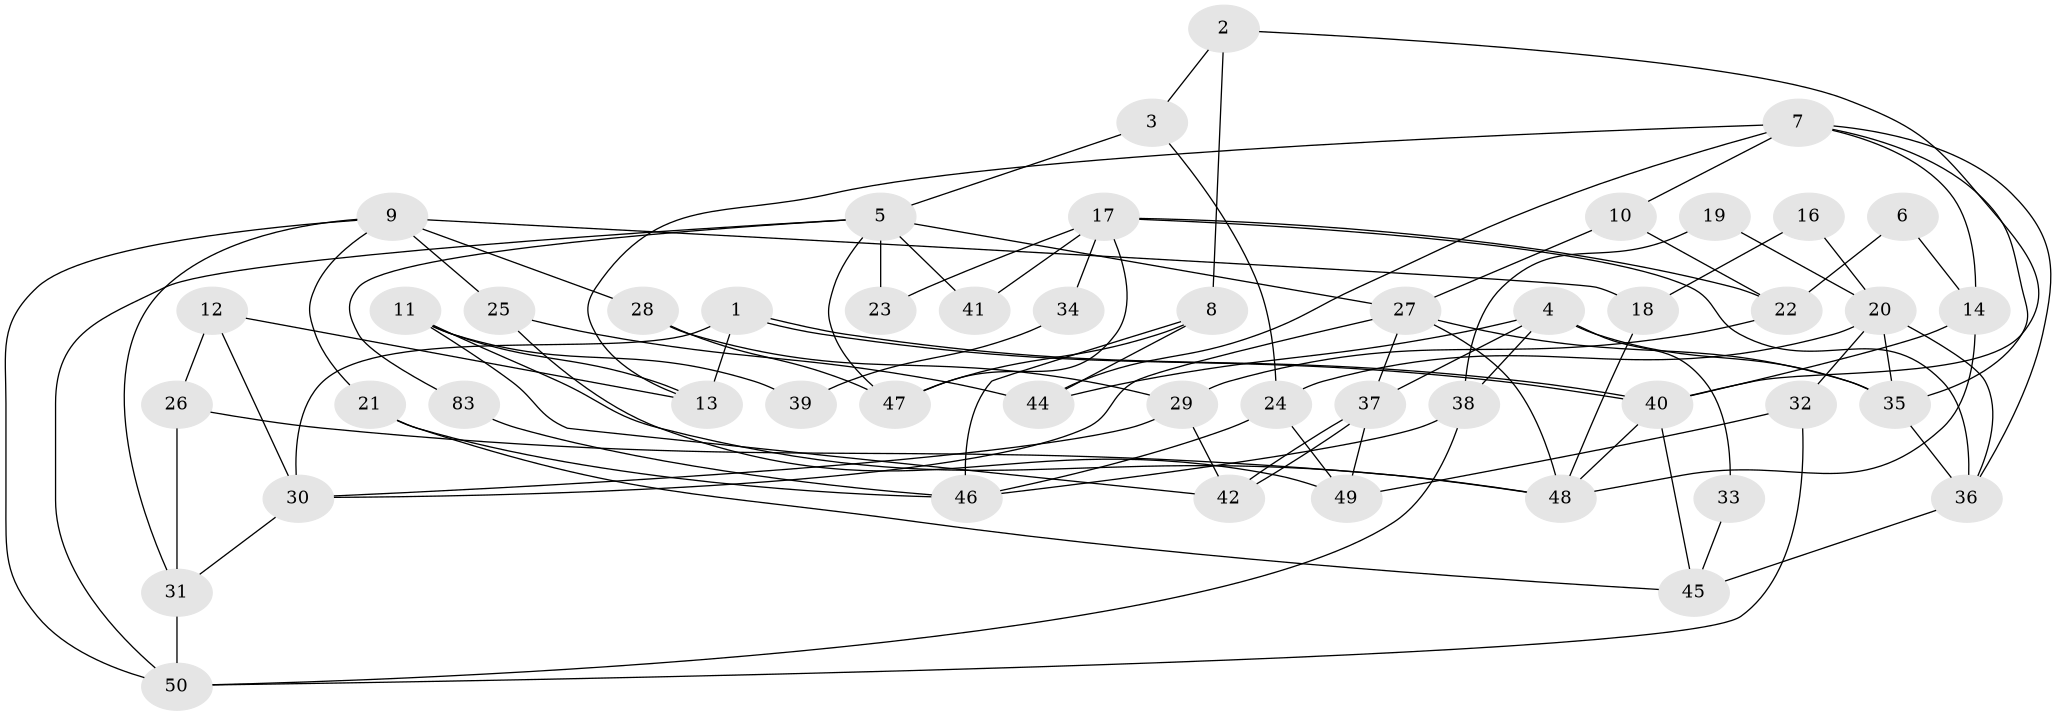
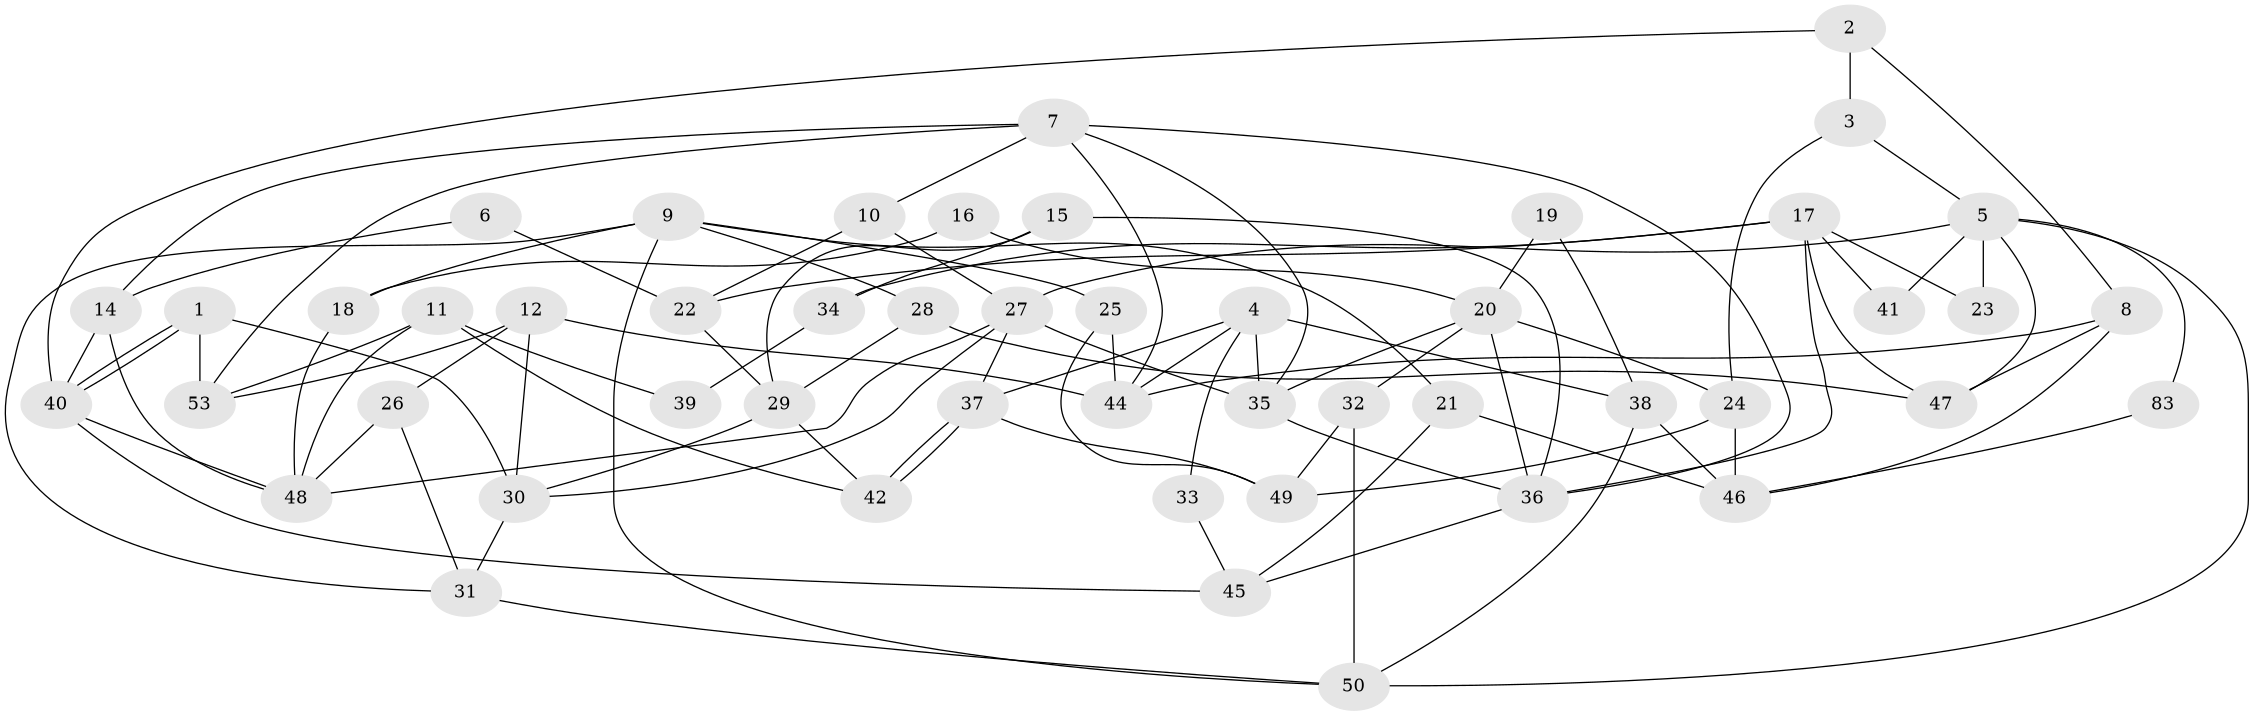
none -> (1058, 217)
none -> (824, 357)
(707, 405) -> (200, 405)
